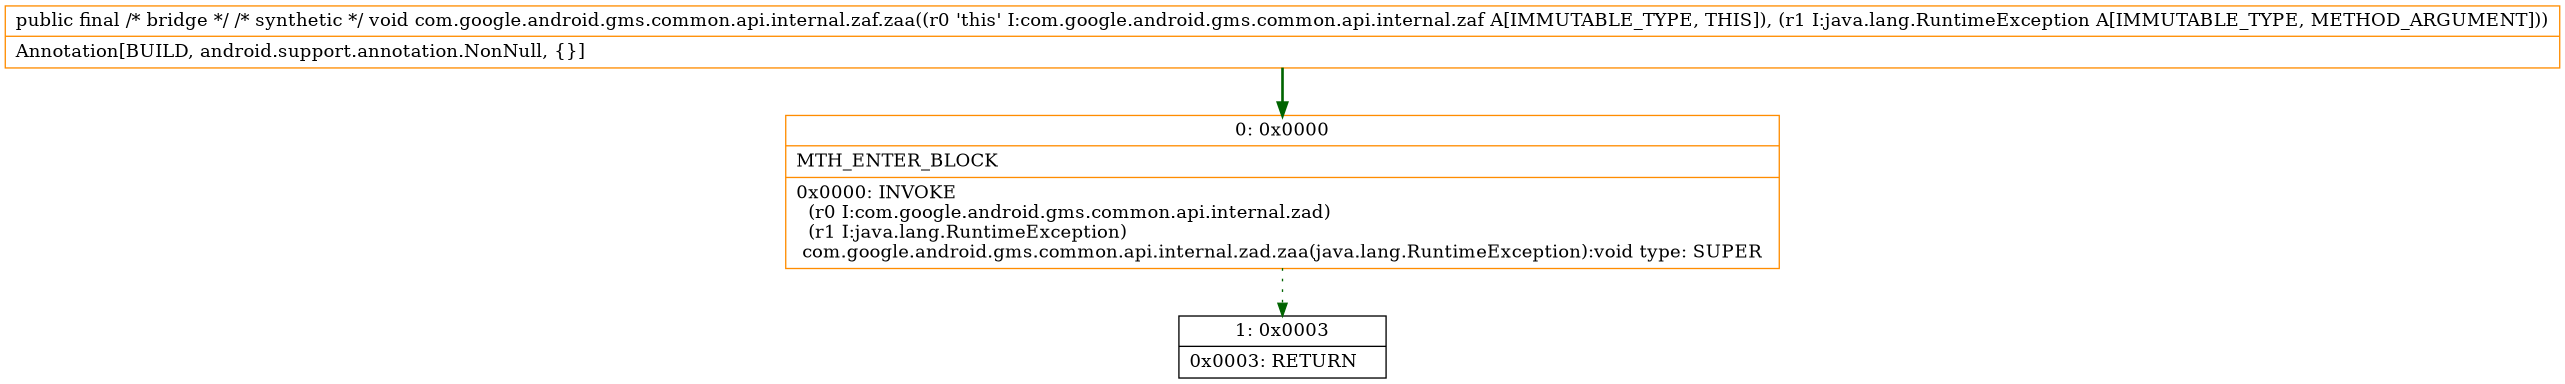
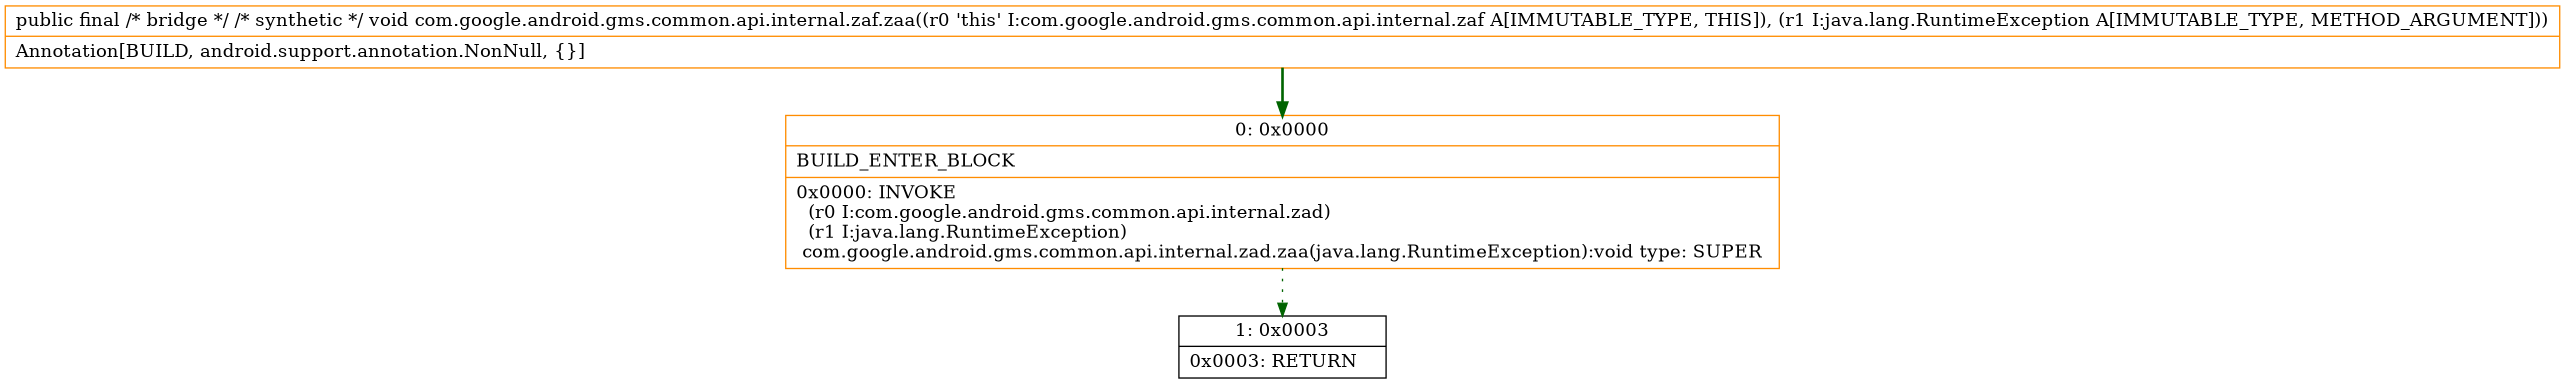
(898, 161) -> (906, 161)
